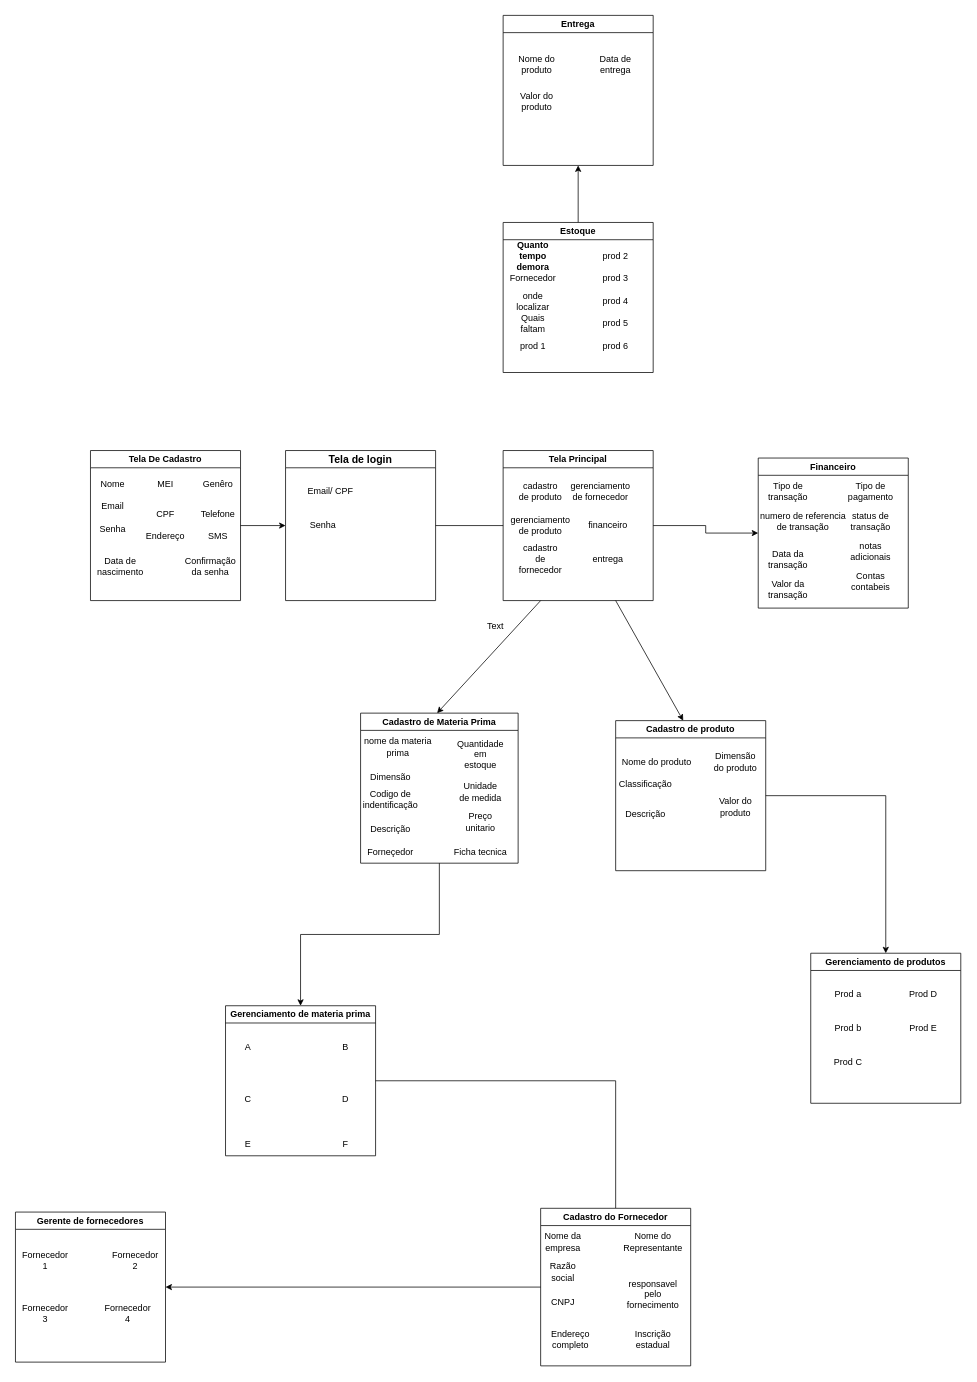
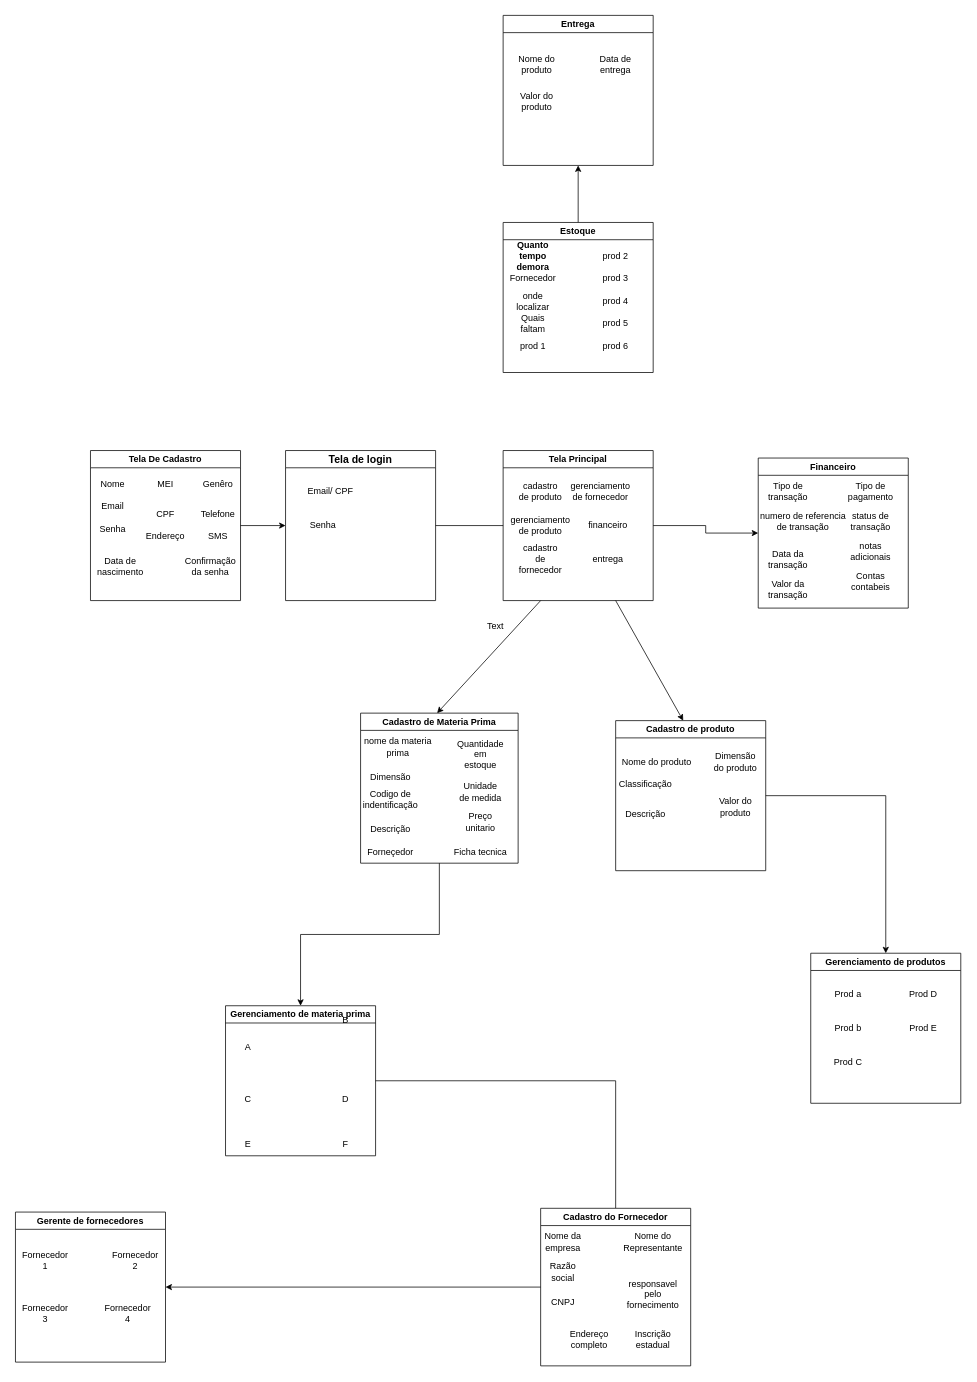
(345, 1047) -> (345, 1020)
(570, 1339) -> (589, 1339)
